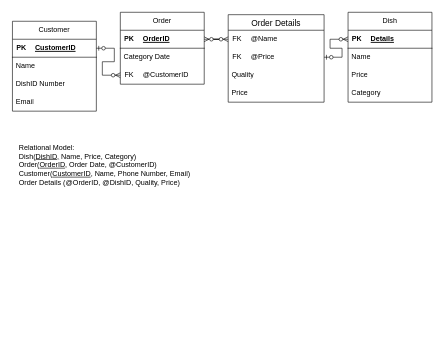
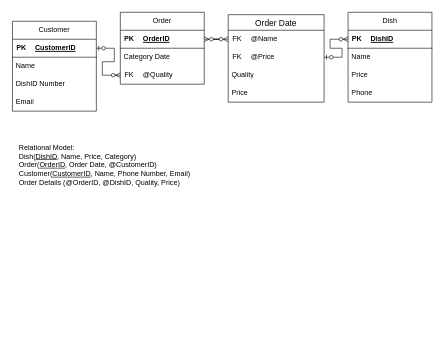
(276, 23) -> (276, 23)
(383, 39) -> (382, 39)
(165, 75) -> (157, 75)
(368, 93) -> (362, 93)
